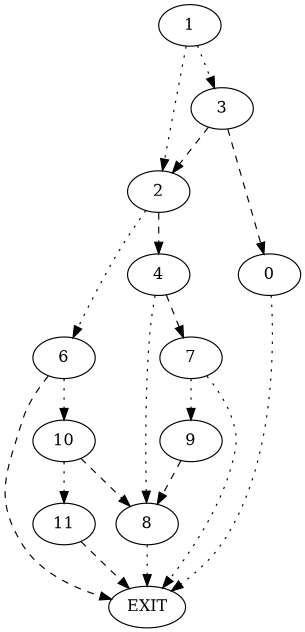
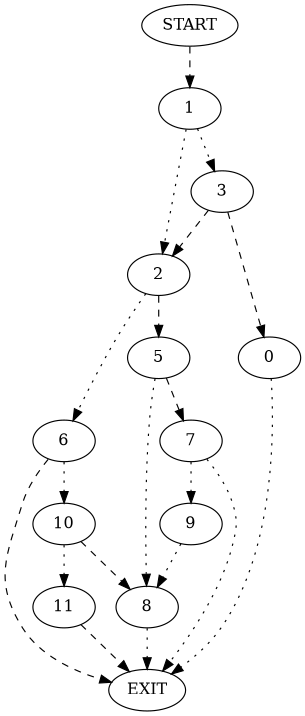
none -> (190, 25)
(159, 275) -> (159, 358)
(172, 477) -> (172, 560)
